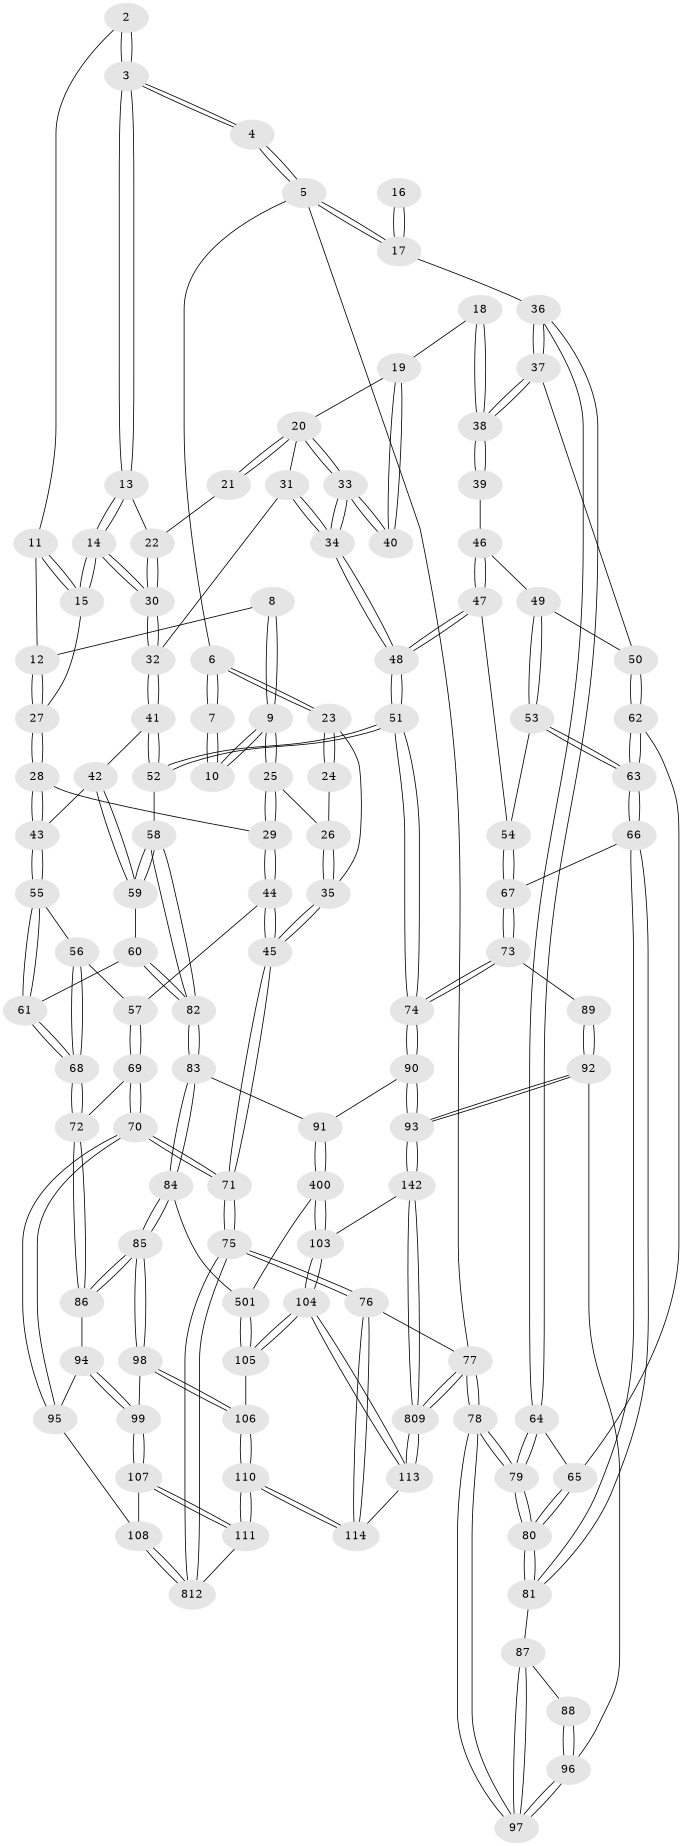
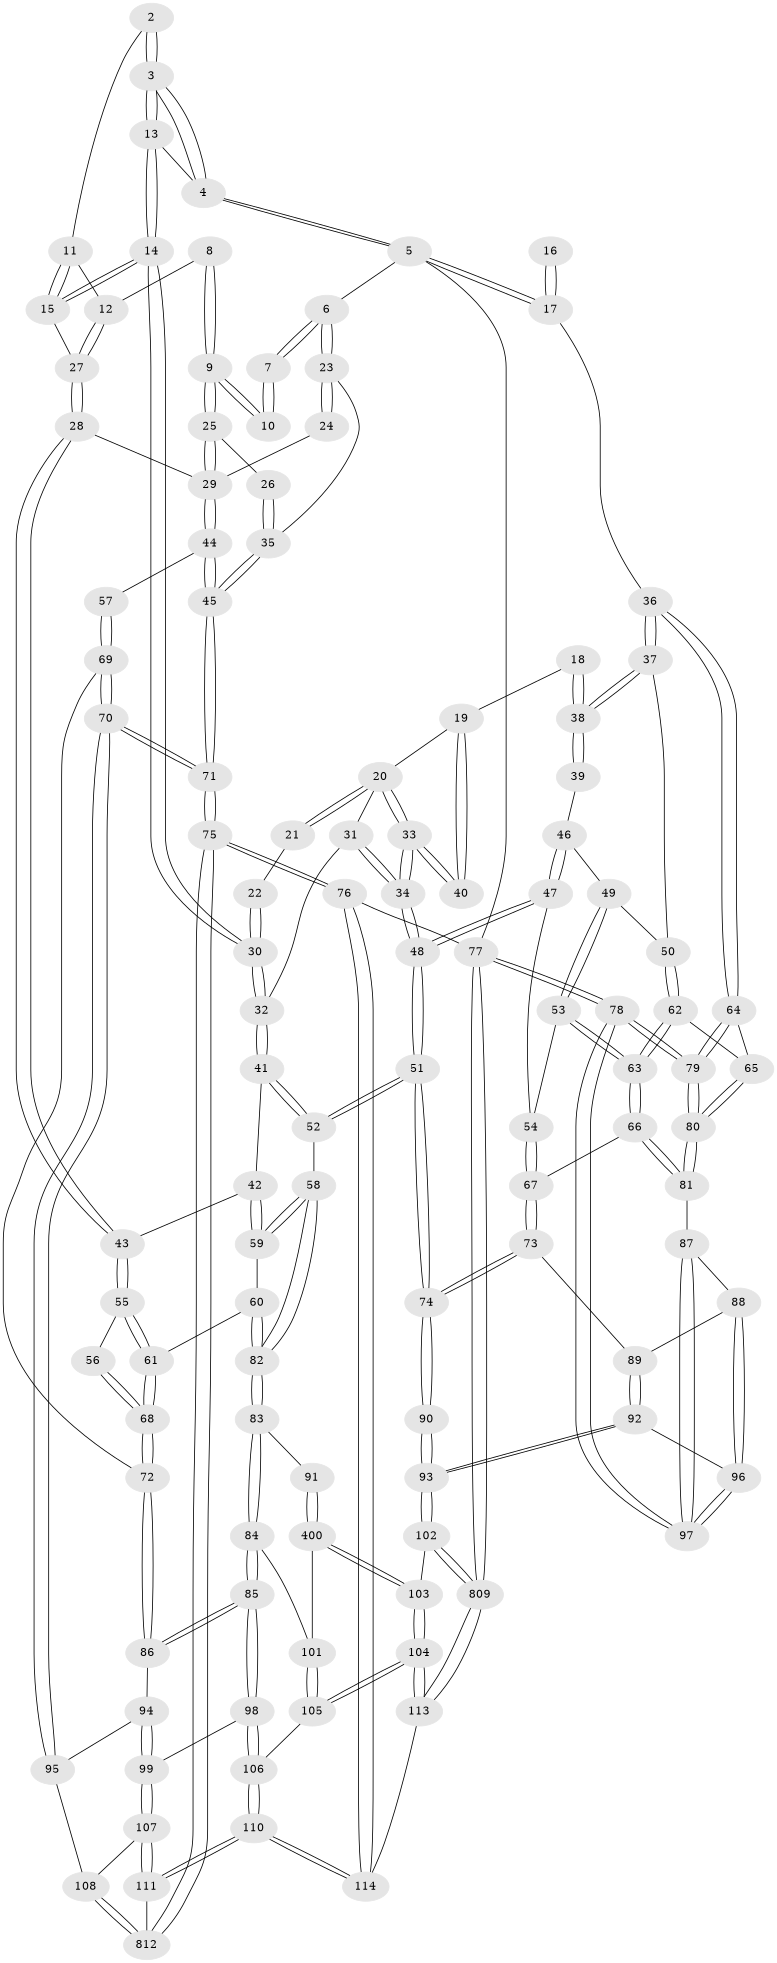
(140, 514) -> (178, 164)
(329, 806) -> (269, 456)
(106, 981) -> none
(366, 1098) -> none
(412, 1186) -> (427, 1536)
(246, 1303) -> (312, 1653)
none -> (687, 1332)
